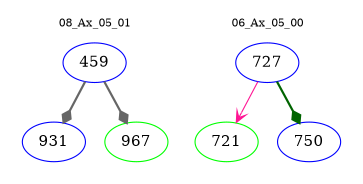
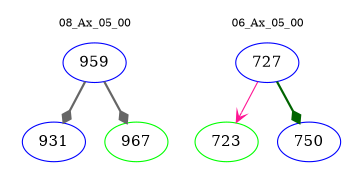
(95, 24) -> (95, 24)
(95, 63) -> (95, 63)
(227, 142) -> (227, 142)
